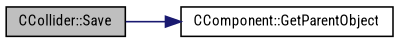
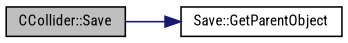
(287, 22) -> (261, 22)
